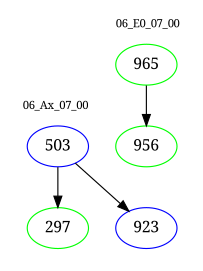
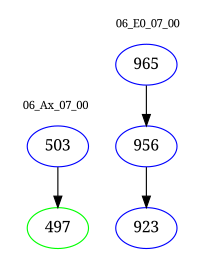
(146, 65) -> (146, 65)
(146, 146) -> (146, 146)
(90, 176) -> (146, 182)
(58, 228) -> (58, 228)
